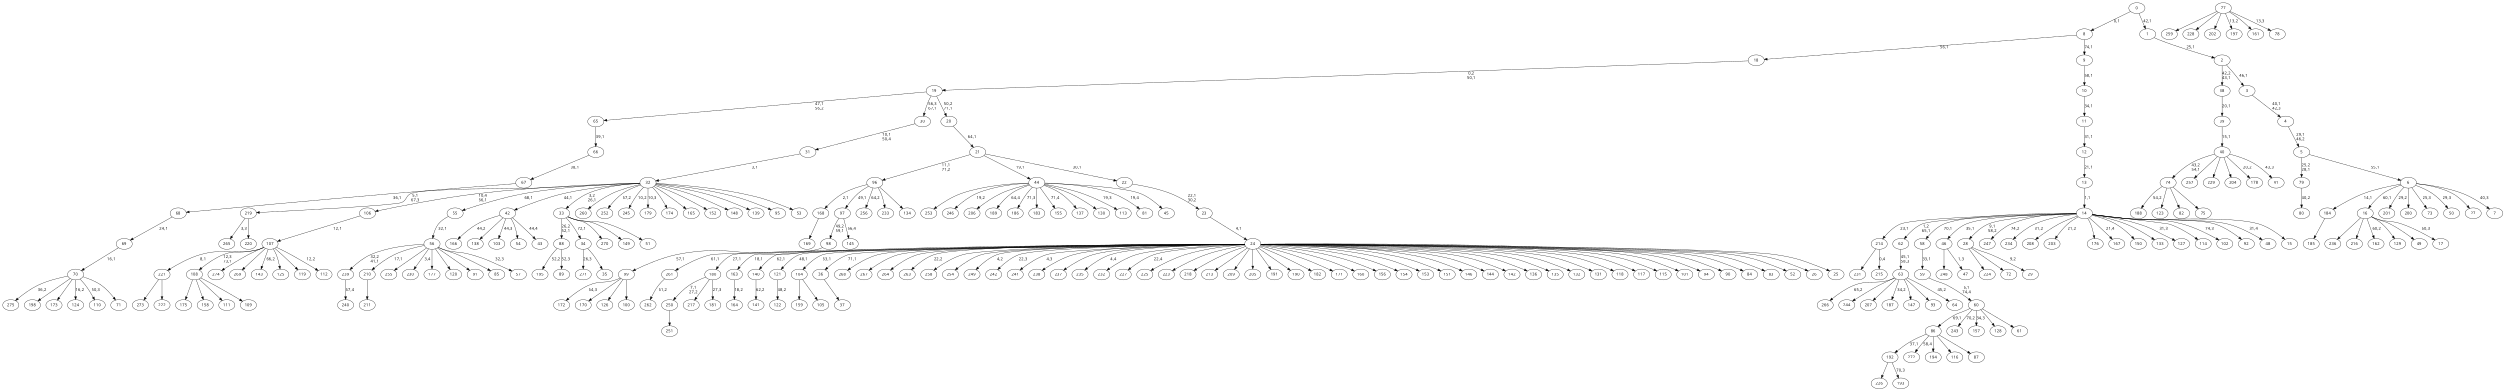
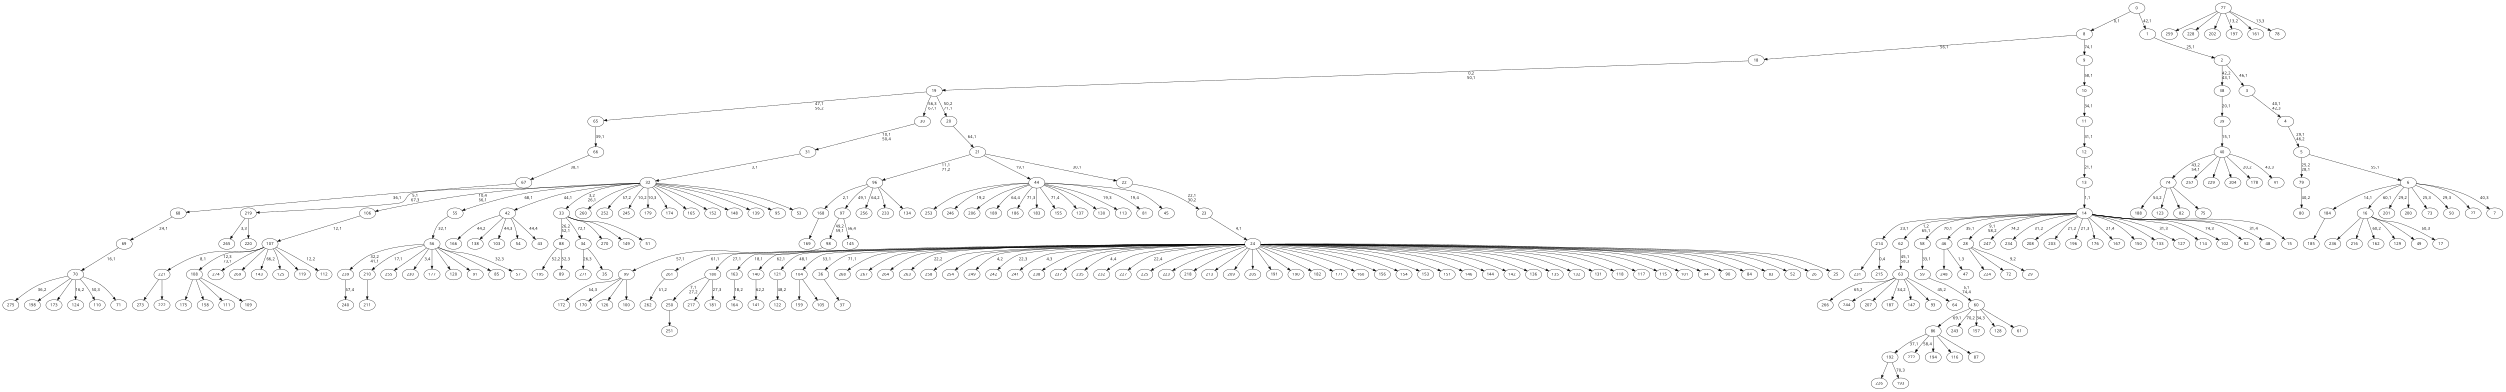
none -> (2074, 244)
